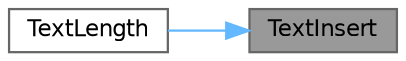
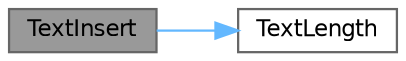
(197, 31) -> (186, 31)
